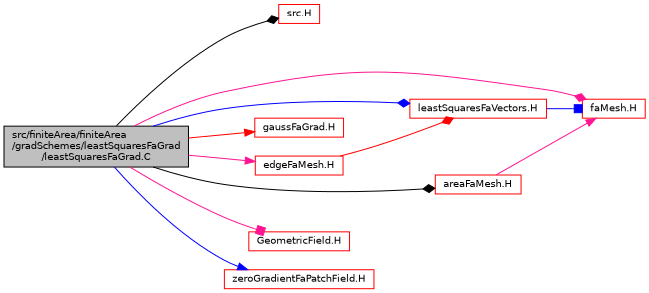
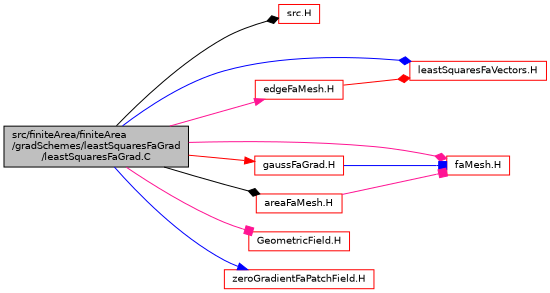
(559, 109) -> (390, 166)
(542, 149) -> (389, 184)
